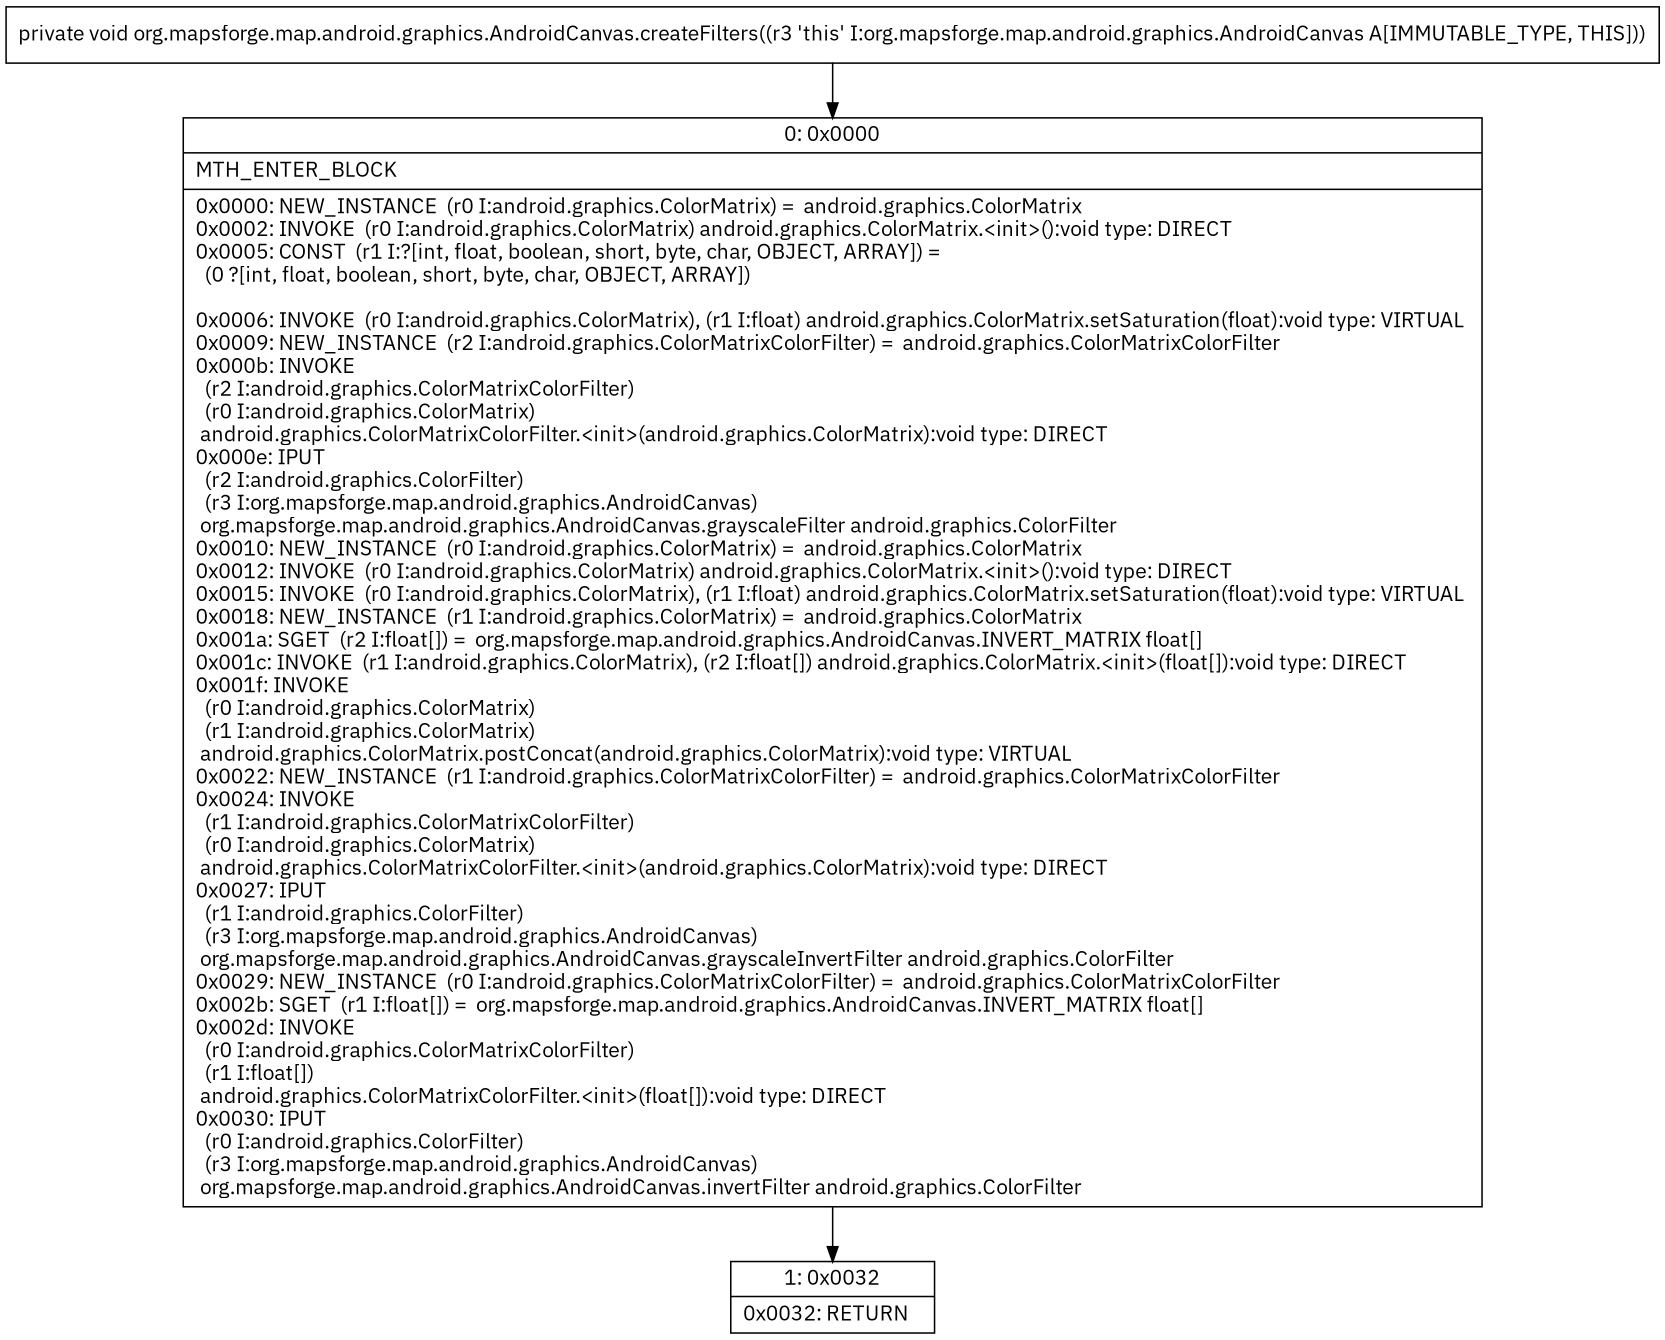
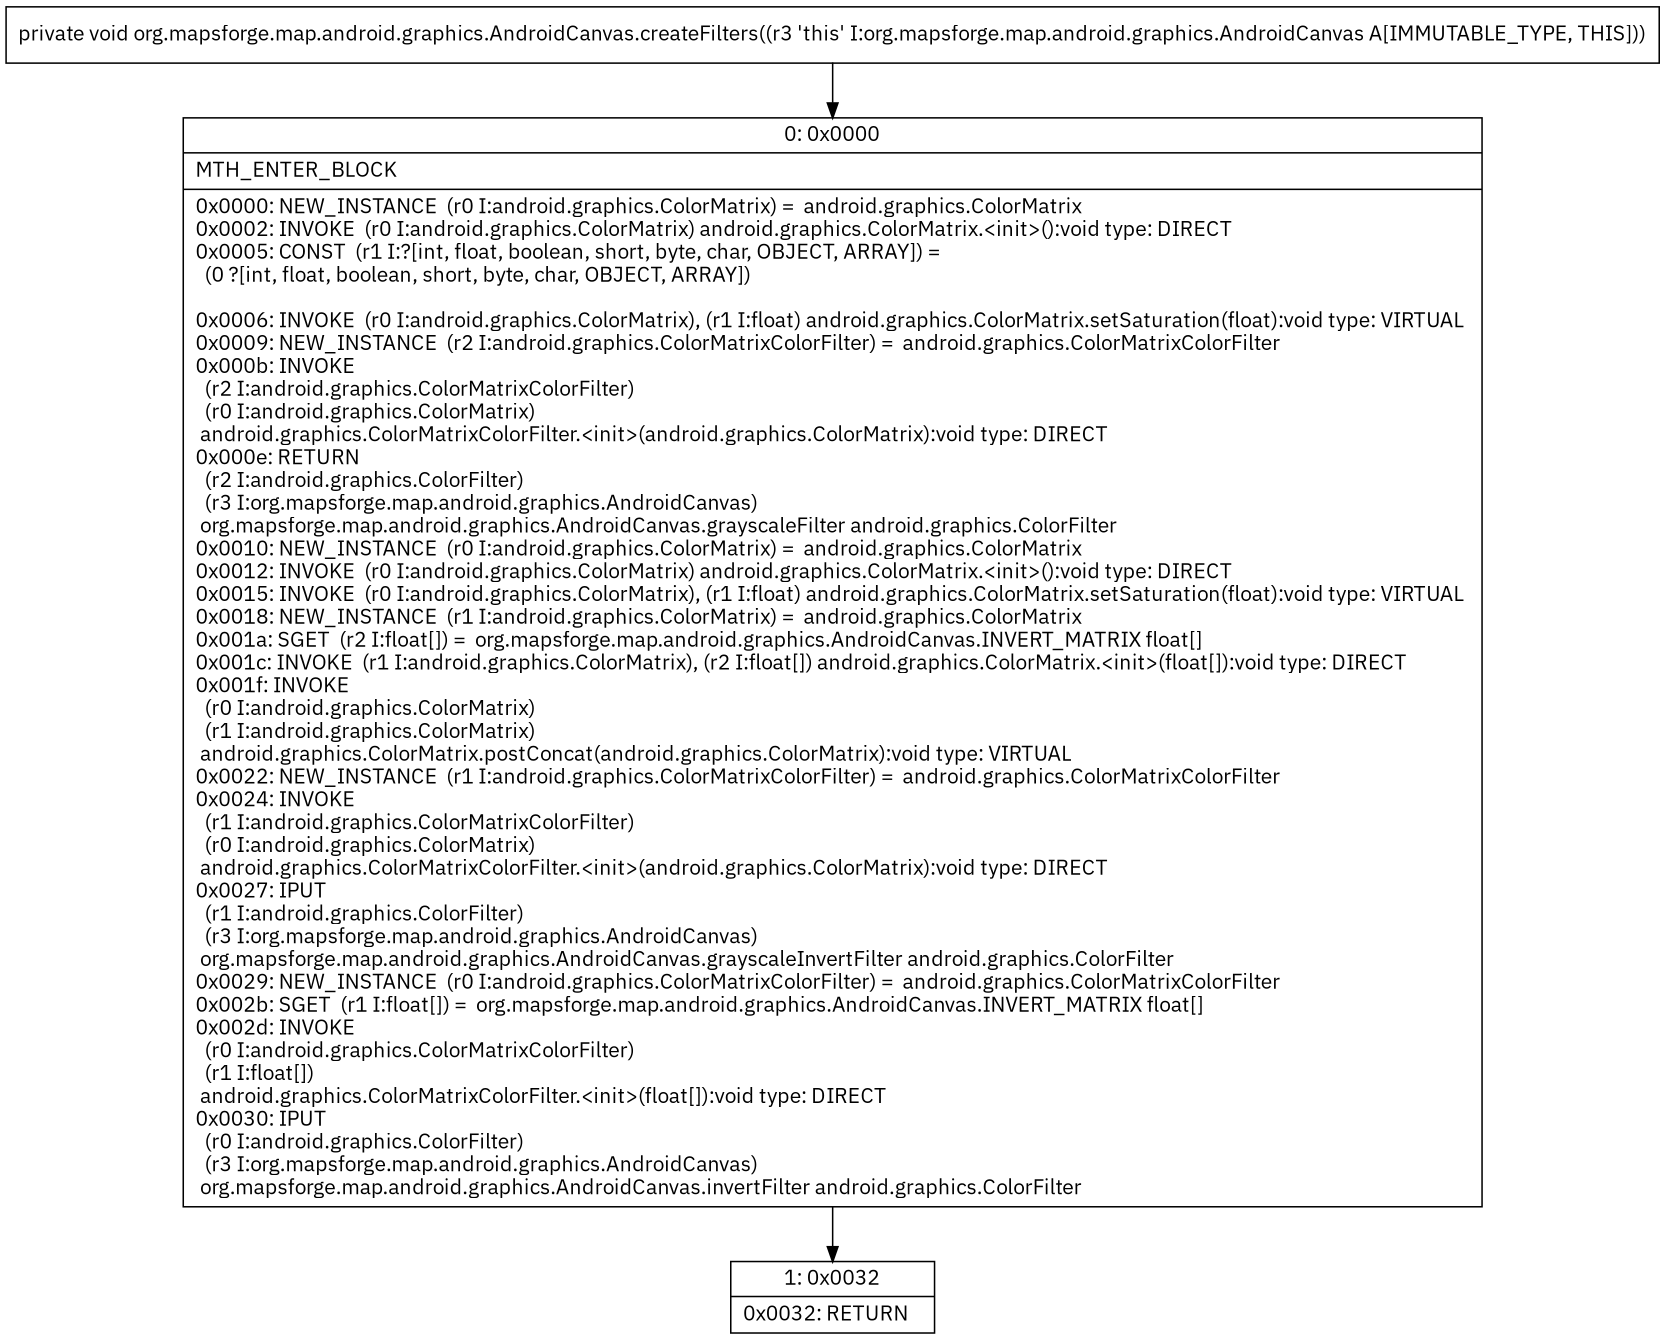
(265, 458) -> (283, 458)
